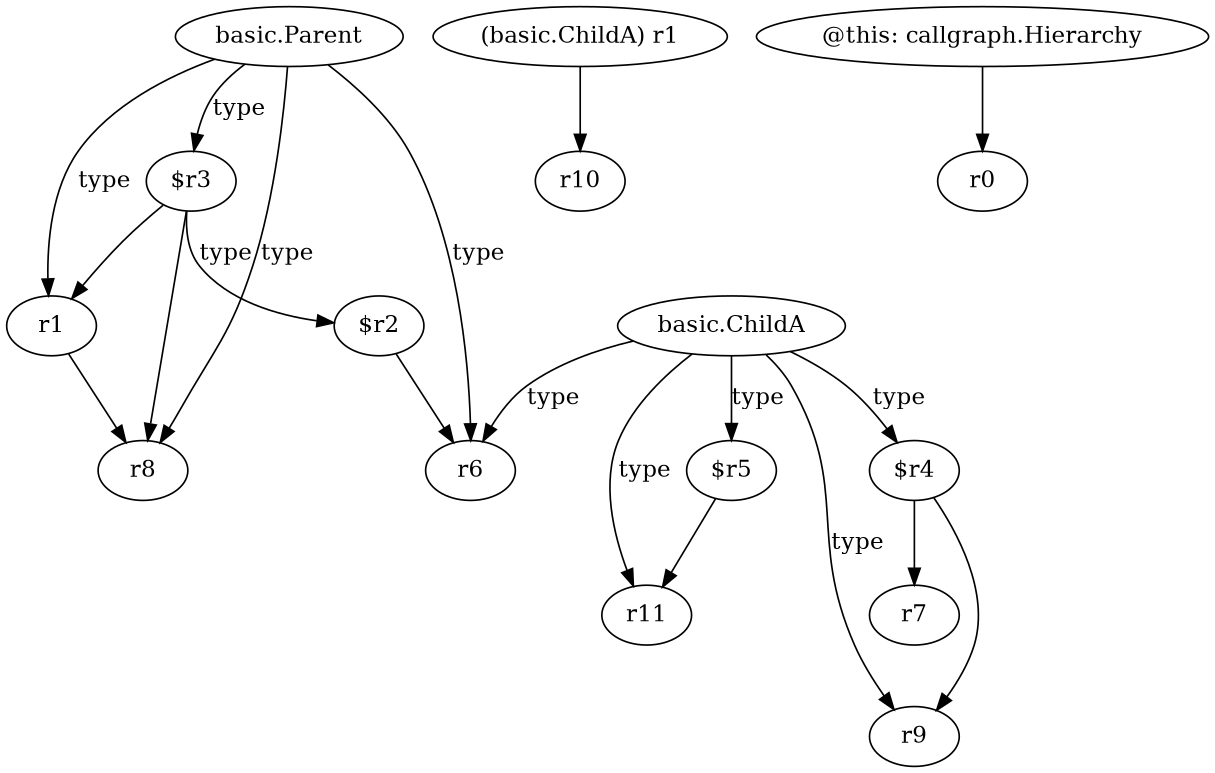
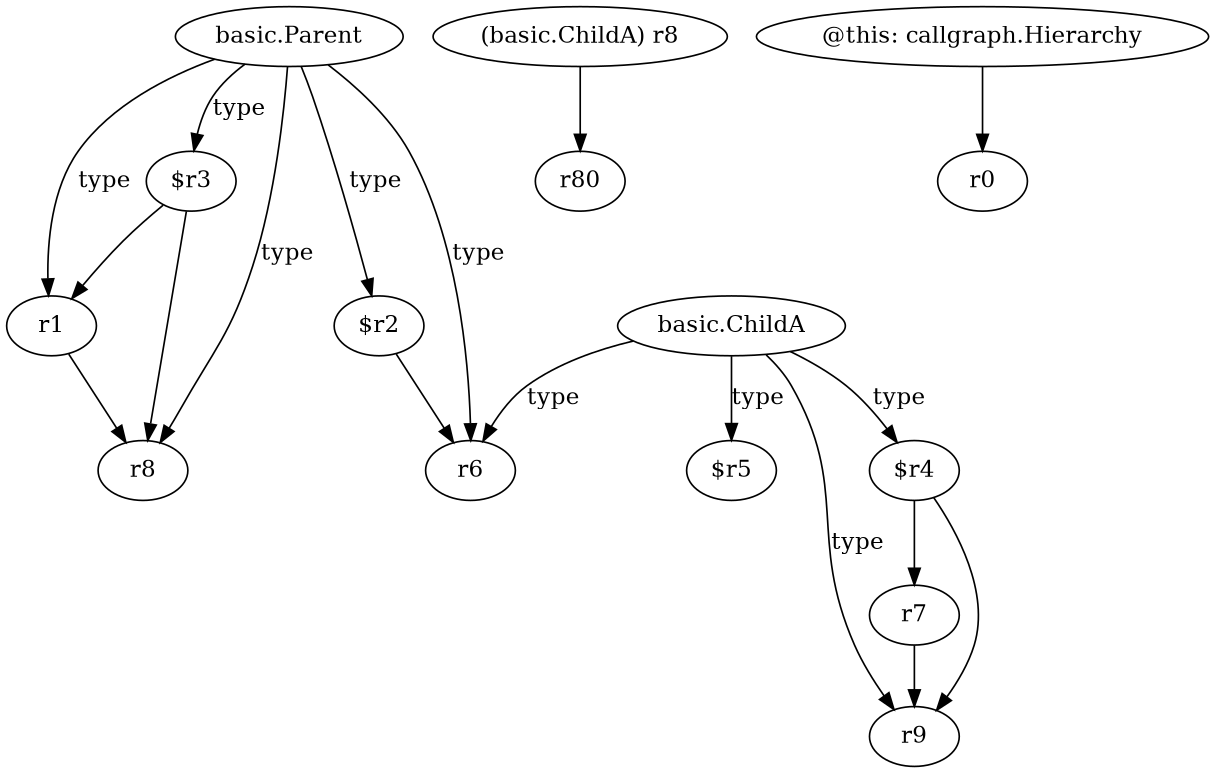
(580, 37) -> (580, 37)
(580, 181) -> (580, 181)
(228, 291) -> (337, 172)
(647, 615) -> none
none -> (914, 668)
